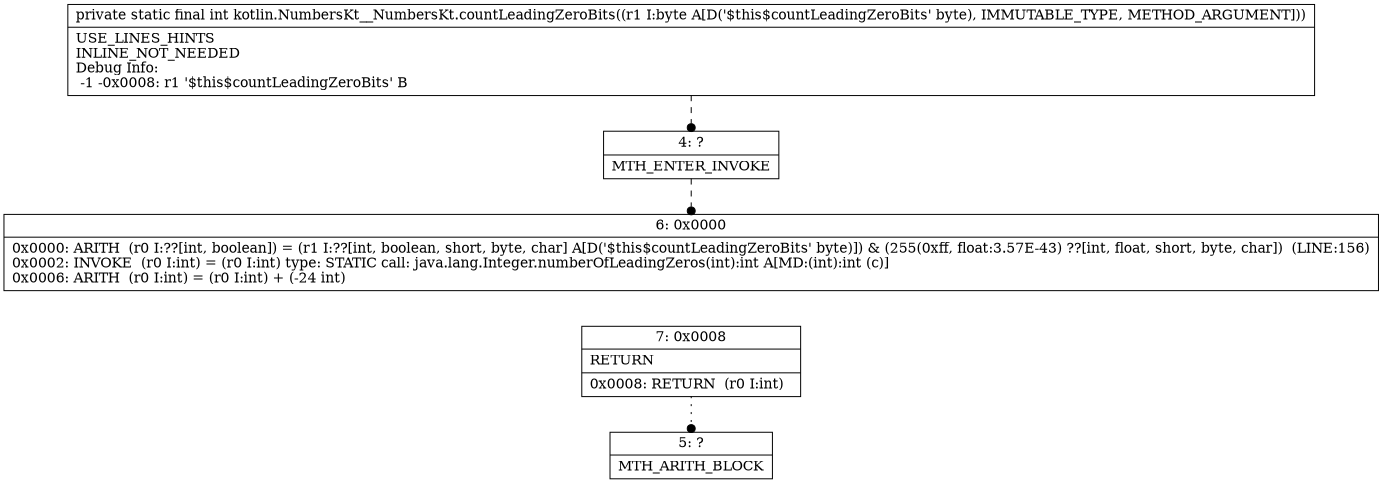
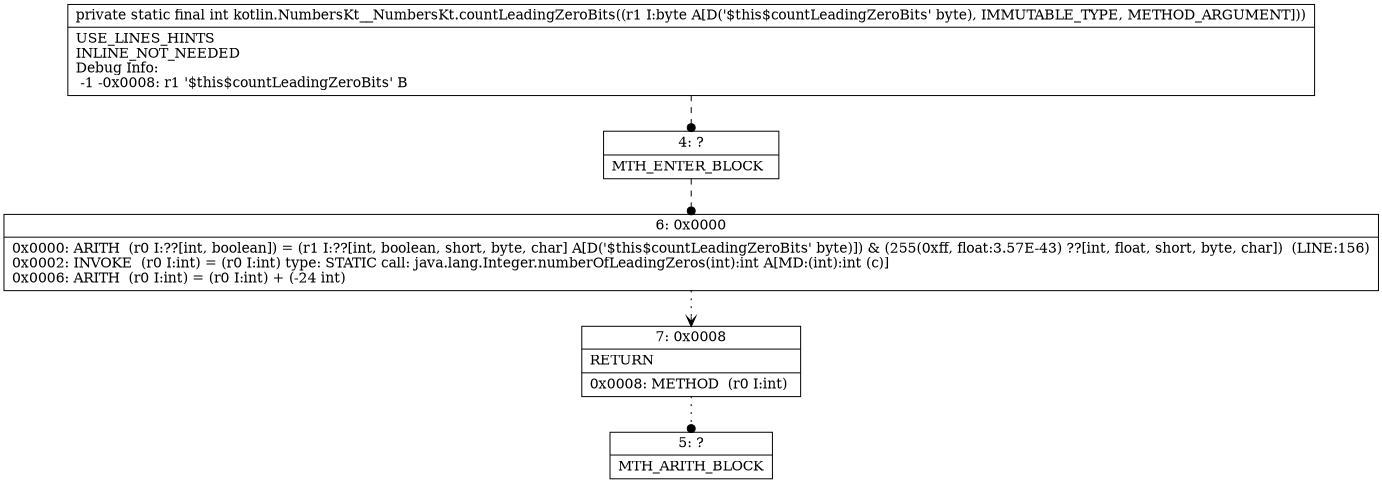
(691, 166) -> (688, 166)
none -> (691, 303)
(689, 384) -> (691, 384)
